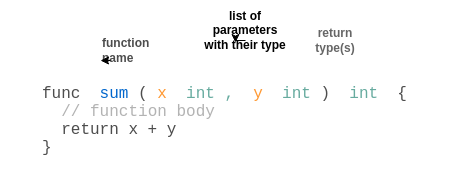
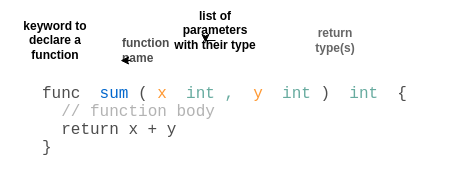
(246, 31) -> (216, 31)
none -> (56, 41)
(121, 51) -> (141, 51)
